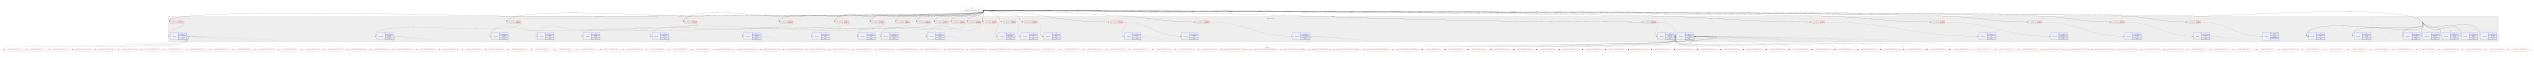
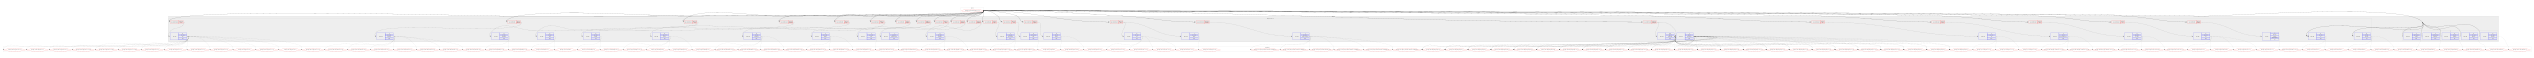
(1236, 50) -> none
